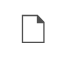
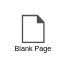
none -> (33, 49)
